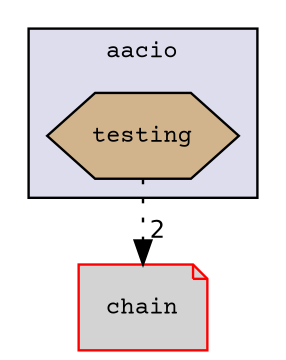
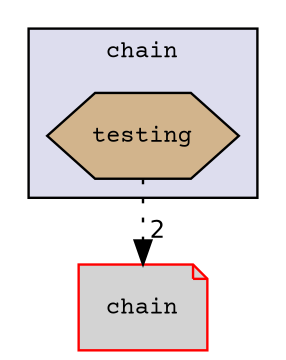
(143, 51) -> (143, 51)
